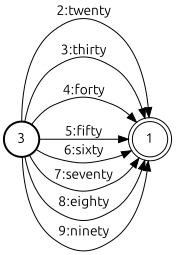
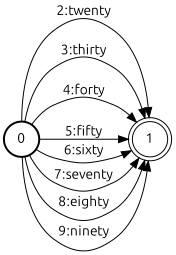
(22, 139) -> (22, 139)
